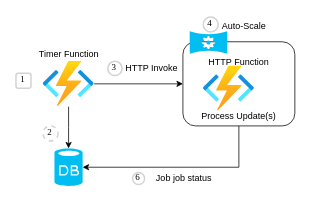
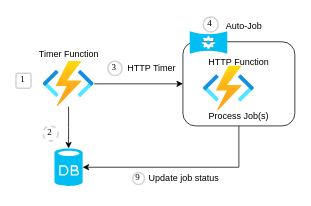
(244, 27) -> (244, 27)
(152, 69) -> (152, 69)
(239, 84) -> (239, 84)
(138, 177) -> (138, 177)
(184, 178) -> (184, 178)
